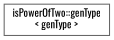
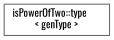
(57, 20) -> (57, 20)
